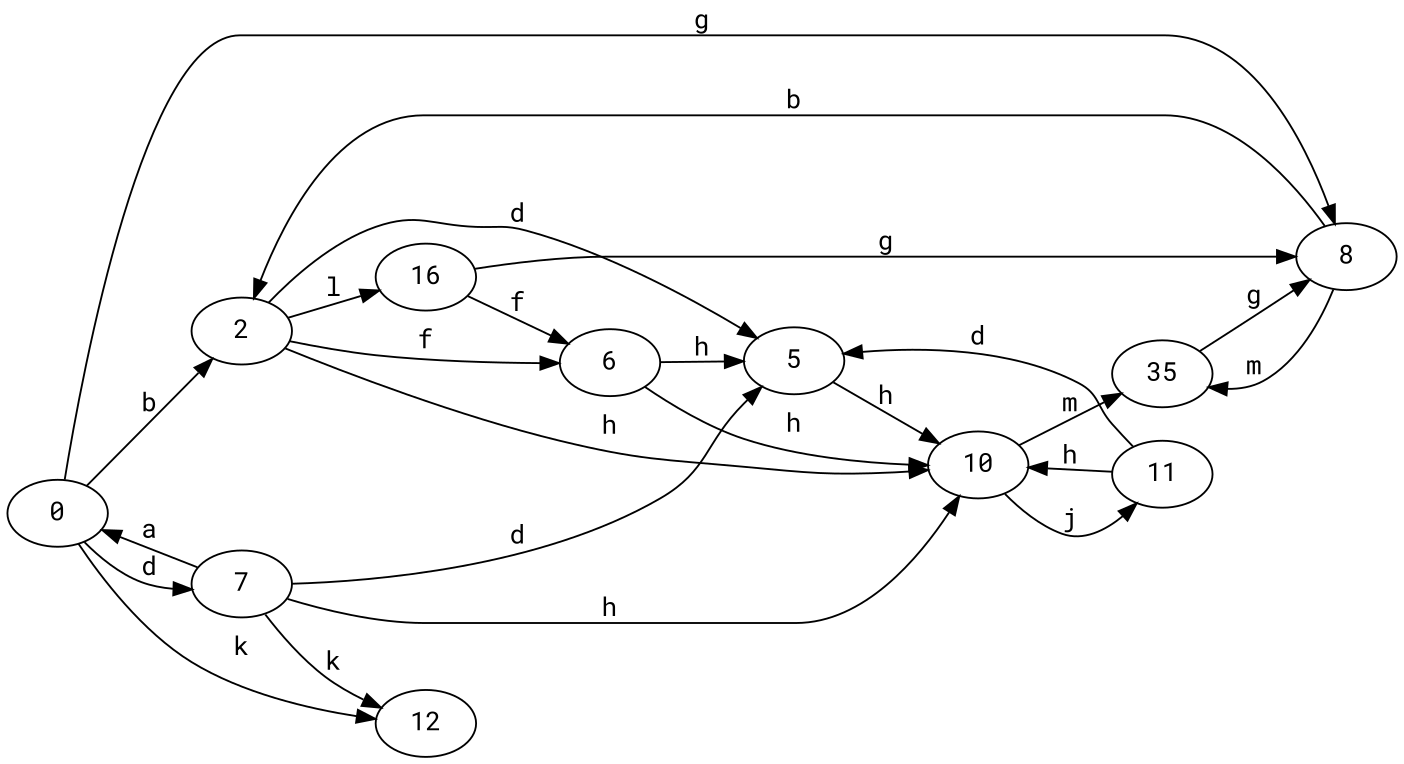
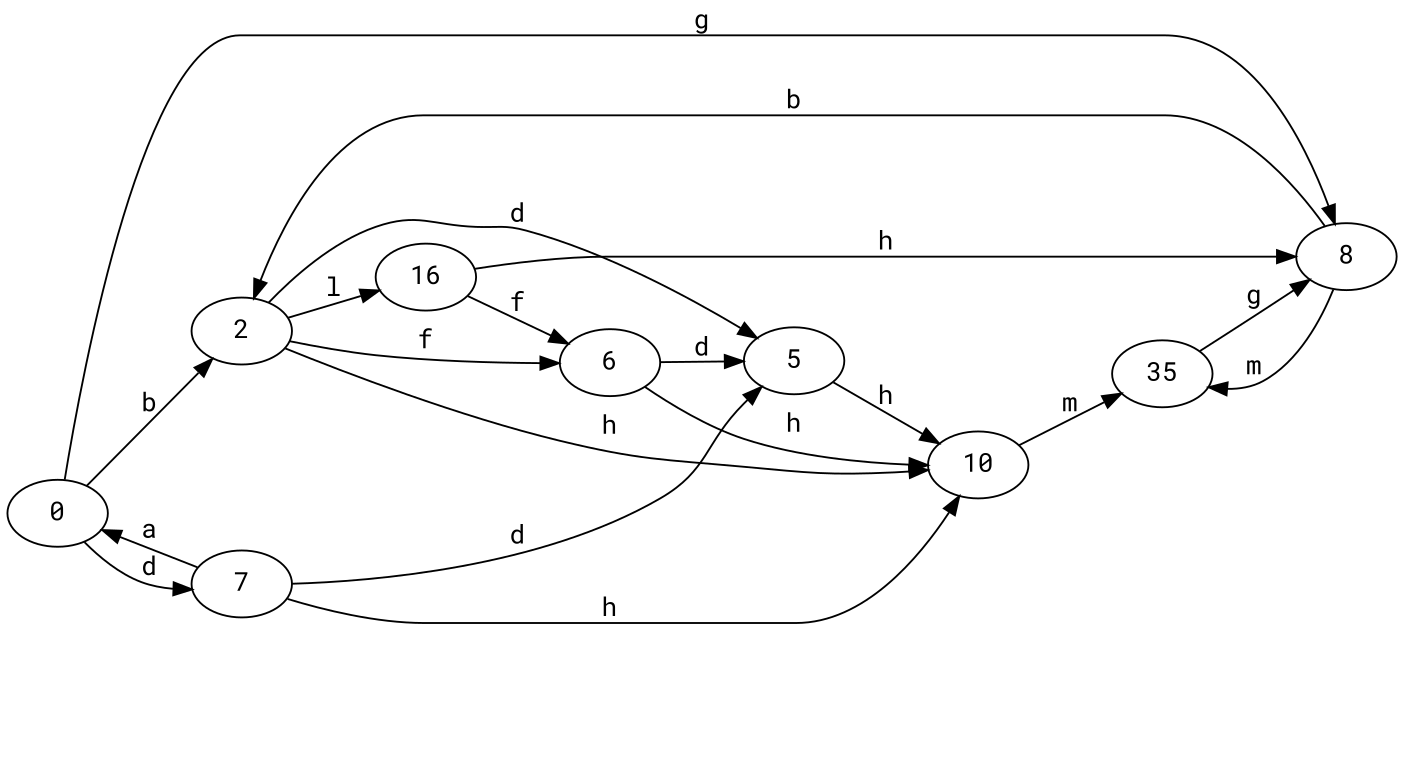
(886, 243) -> (886, 243)
(702, 349) -> (702, 349)
(1162, 474) -> none
(426, 723) -> none
